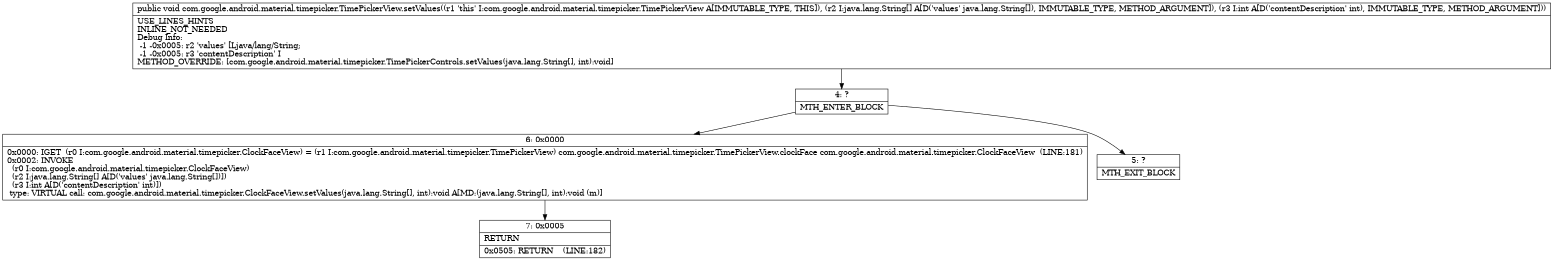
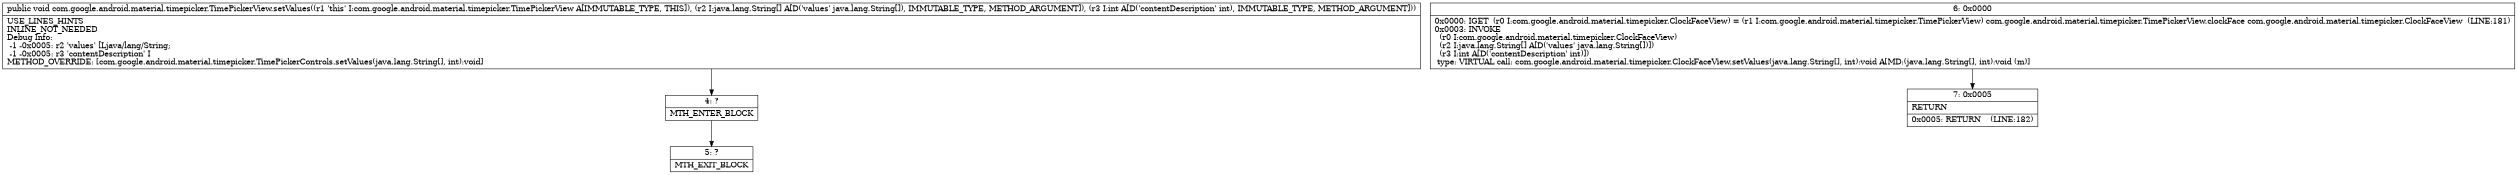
(747, 123) -> none
(43, 161) -> (1470, 30)
(545, 251) -> (1973, 120)
